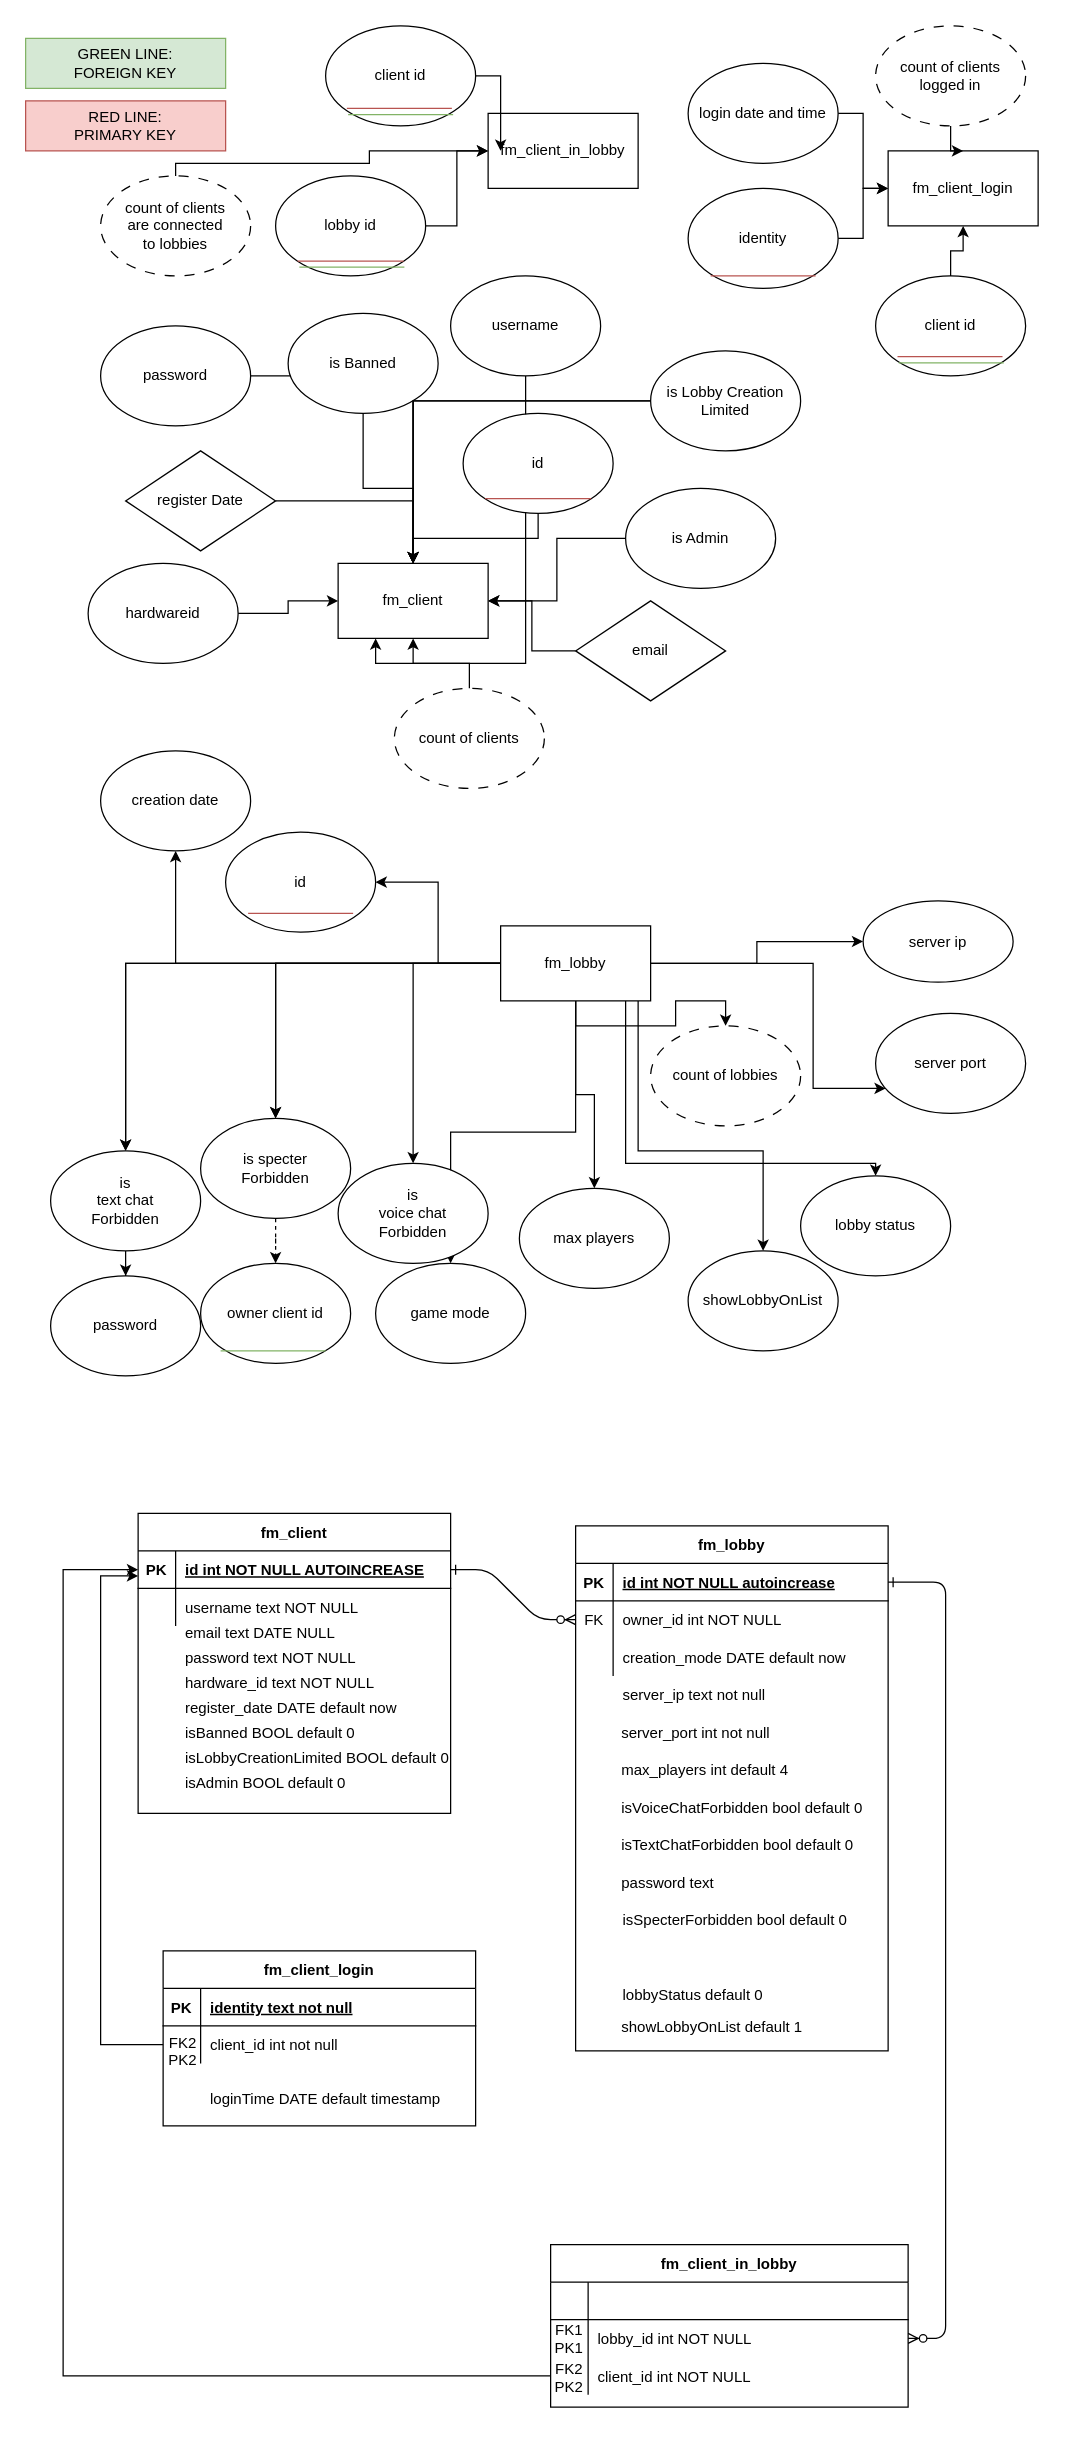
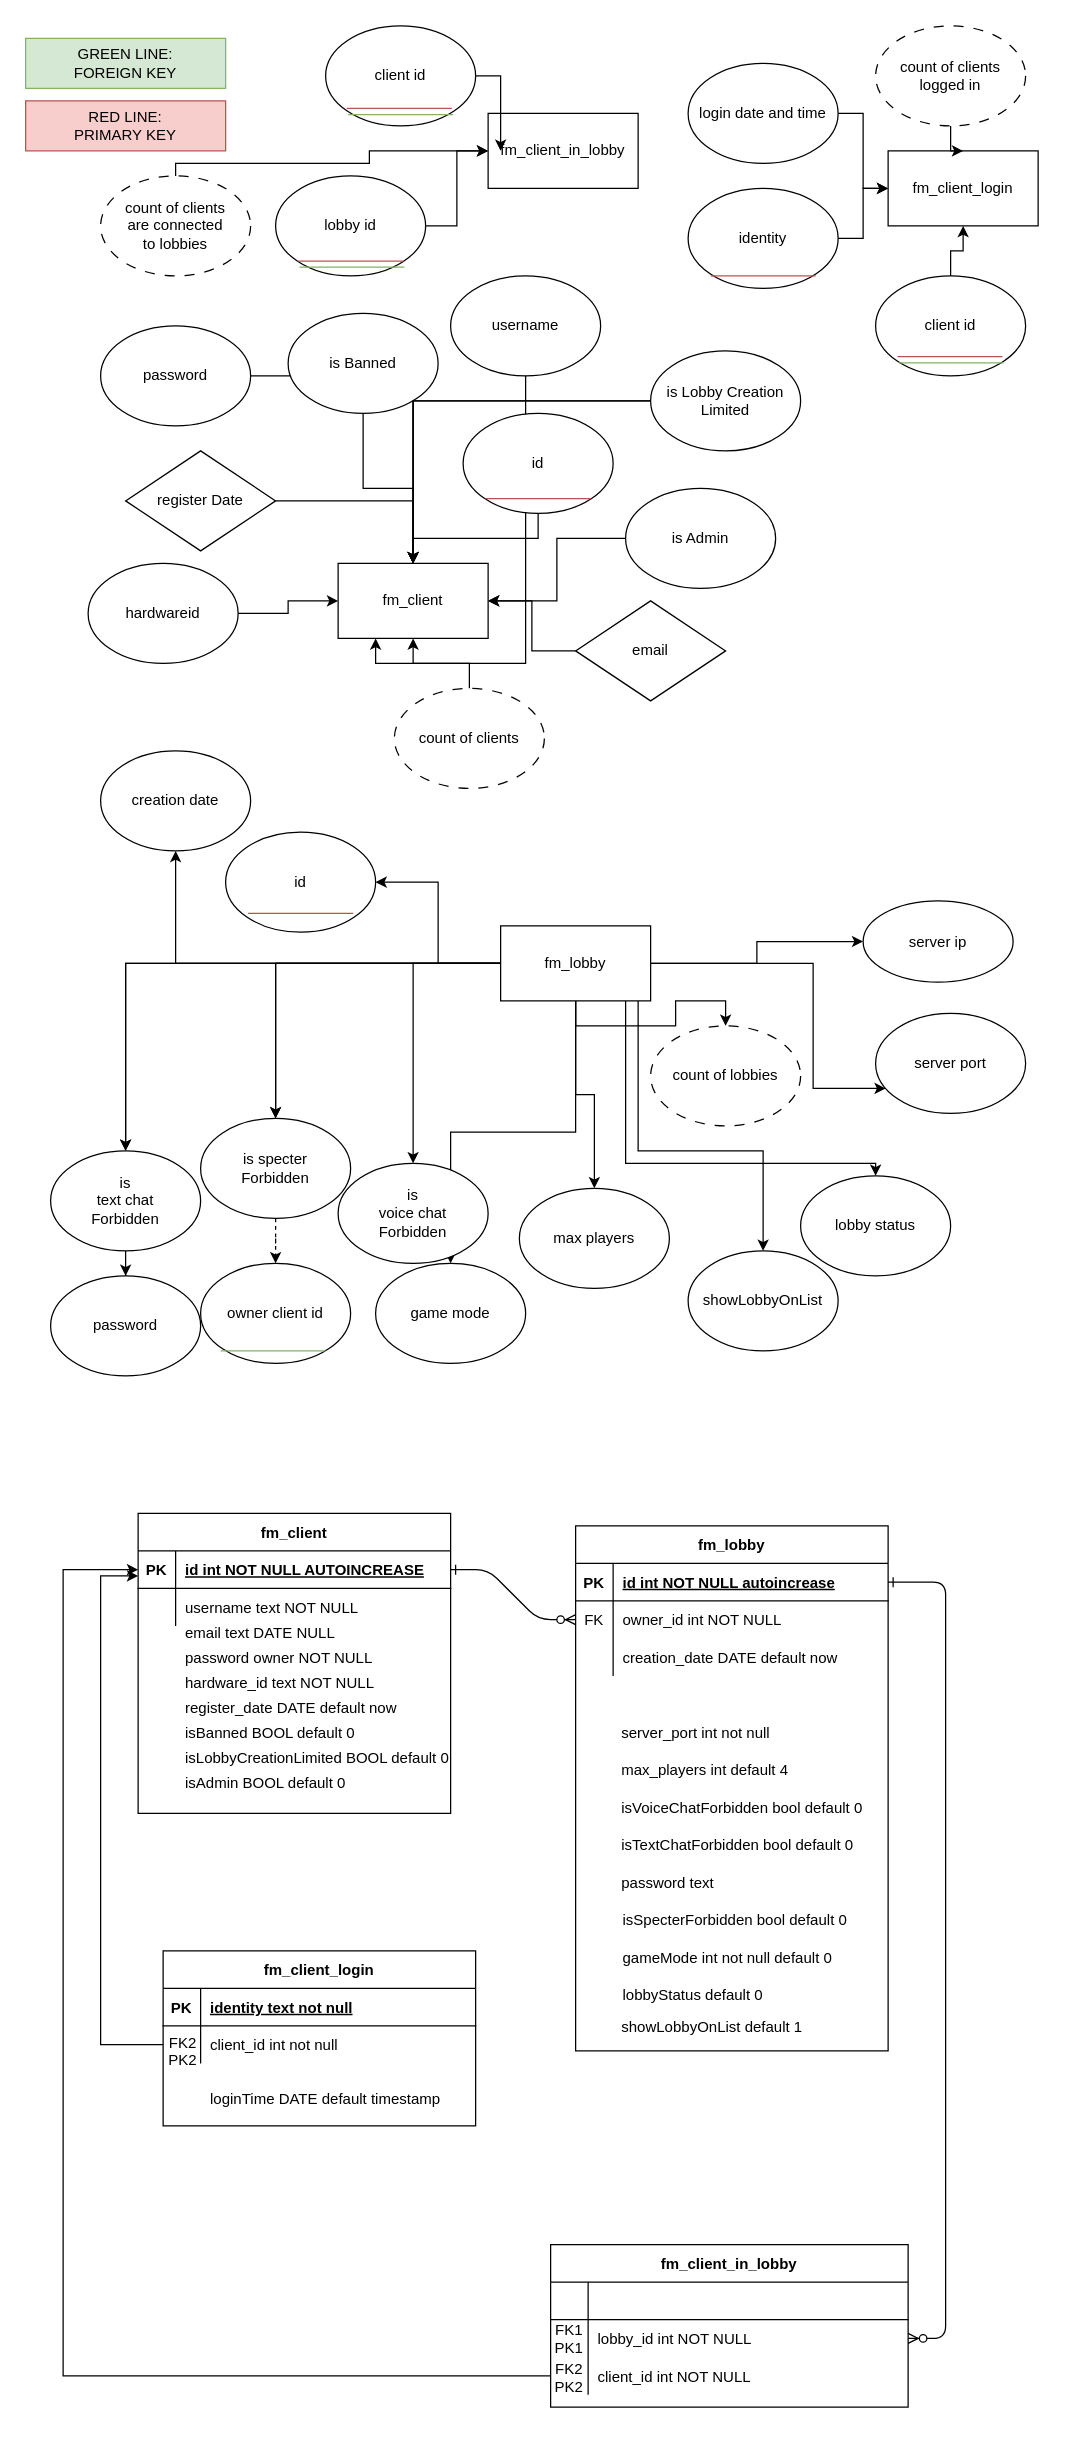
(272, 1658) -> (276, 1658)
(739, 1658) -> (739, 1658)
(751, 1694) -> none
none -> (751, 1957)
